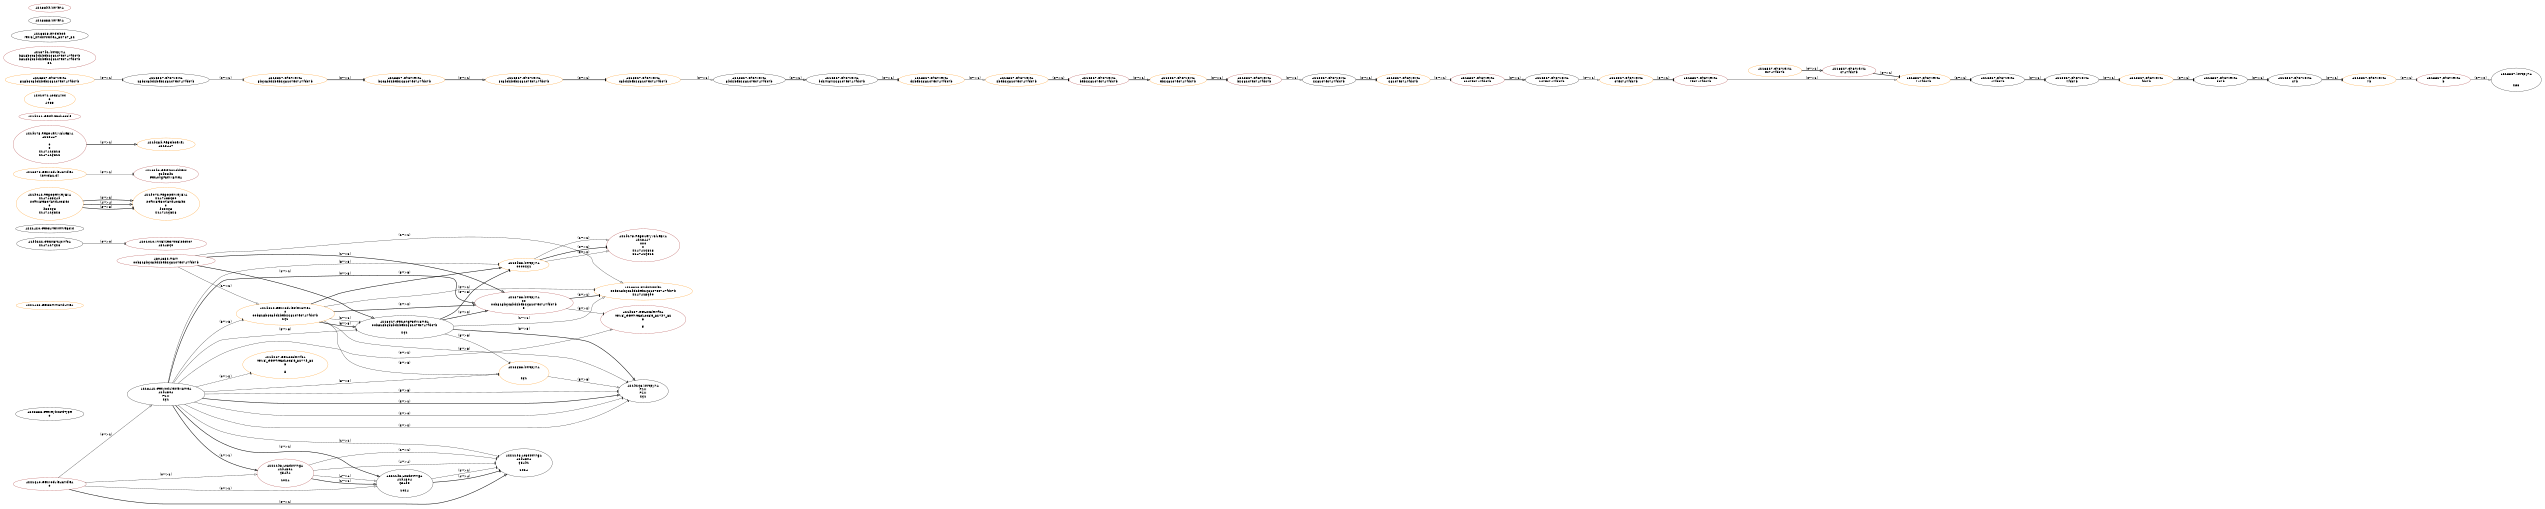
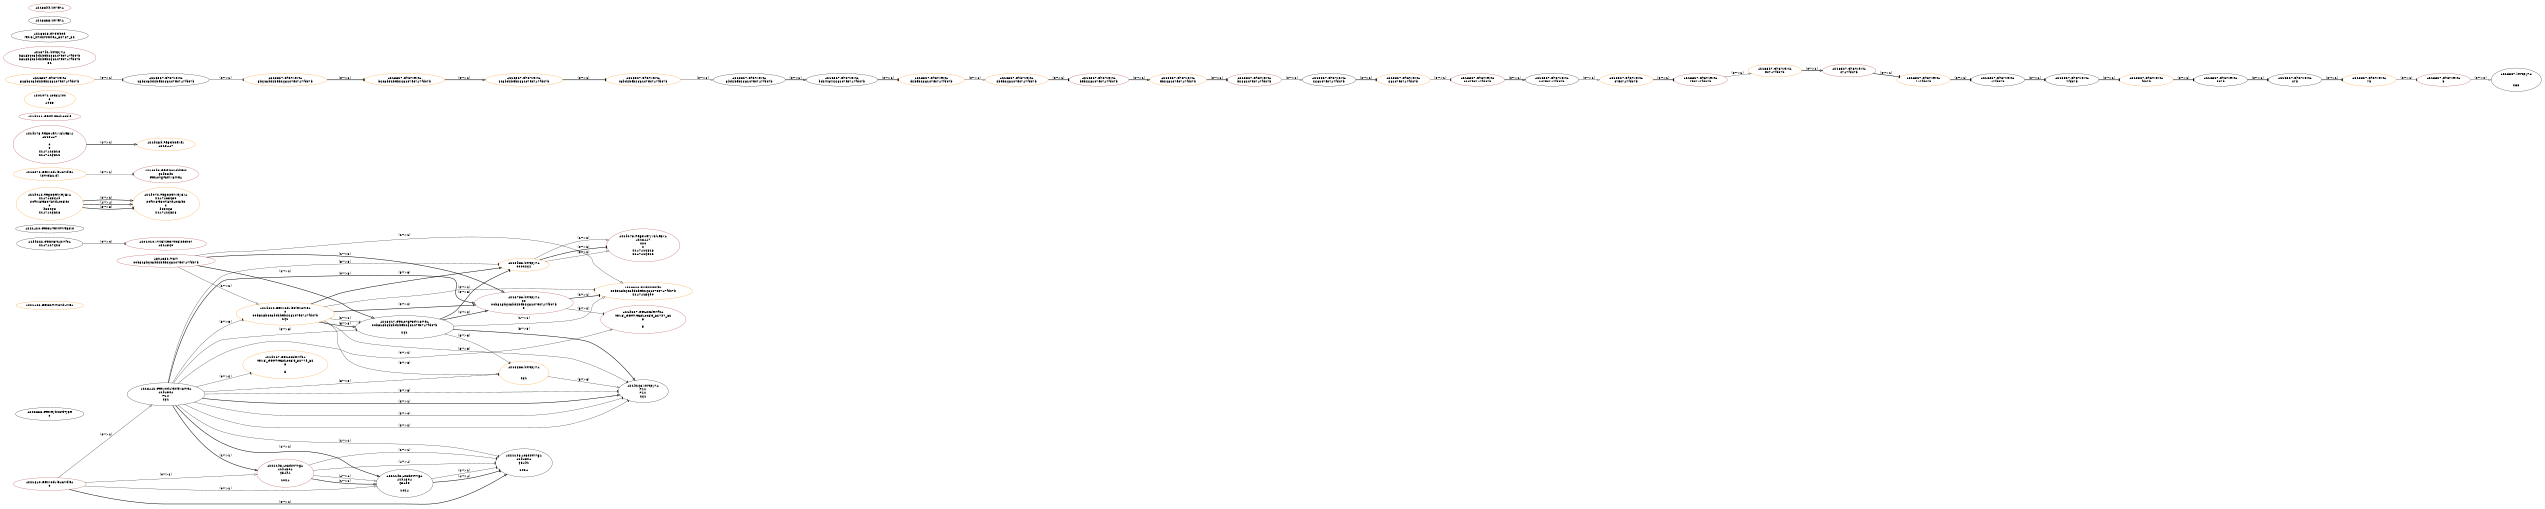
(1811, 80) -> (1737, 75)
